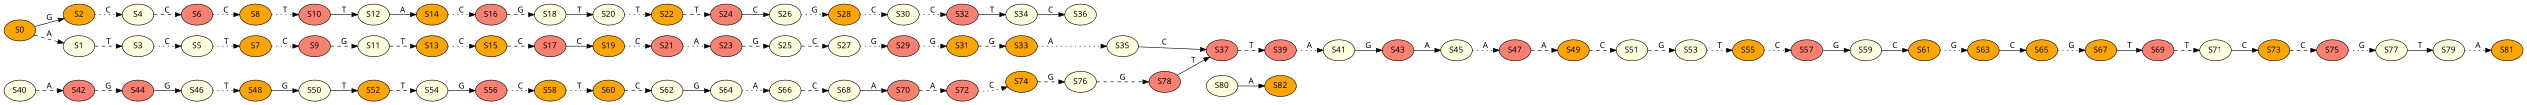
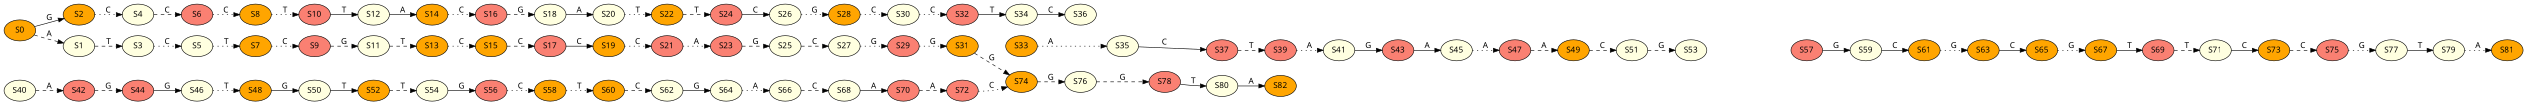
(579, 10) -> (579, 10)
(989, 46) -> (989, 62)
(1748, 50) -> none
(1191, 68) -> (1190, 85)
